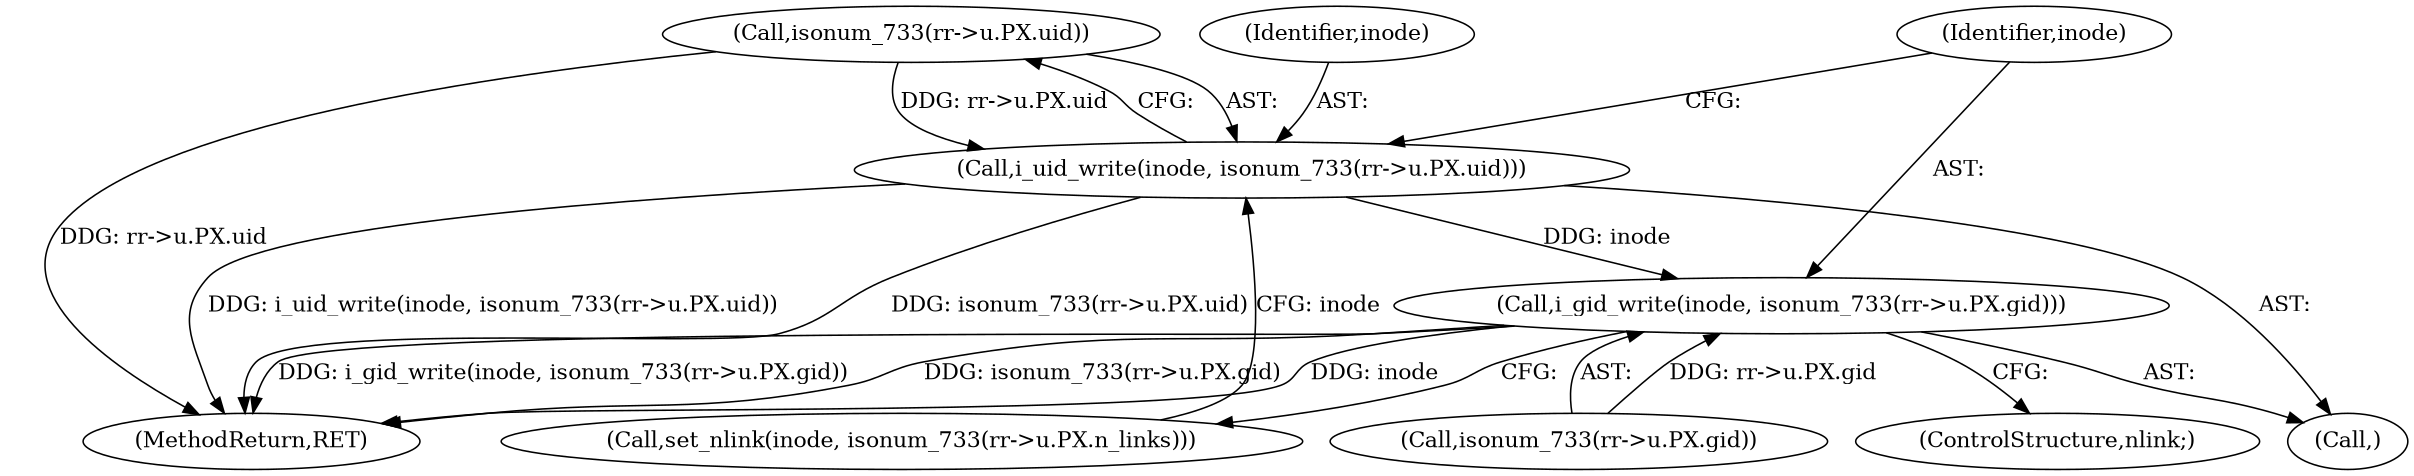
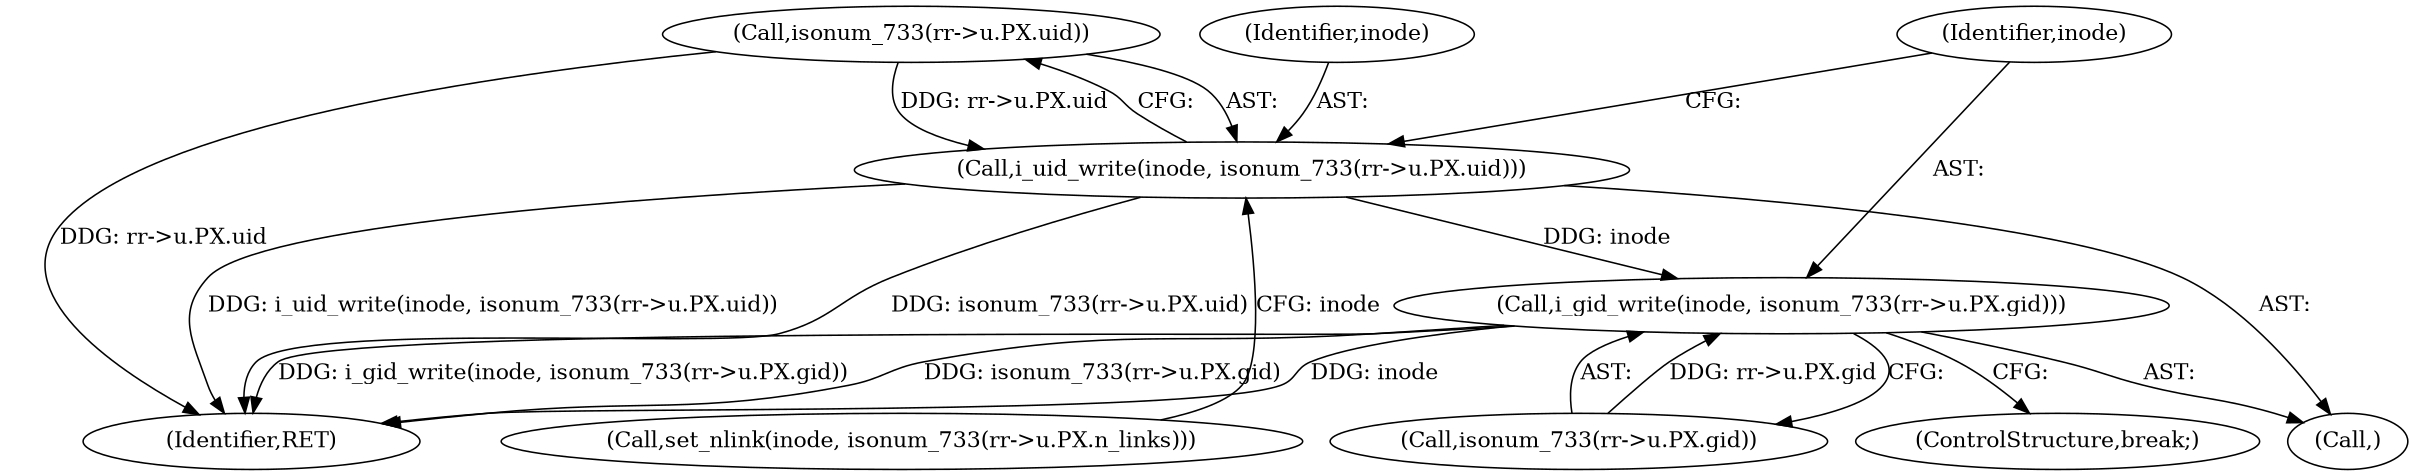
(1433, 388) -> (1871, 395)
(252, 441) -> (252, 441)
(2058, 441) -> (2058, 441)
